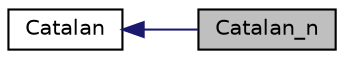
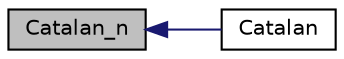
(171, 30) -> (194, 30)
